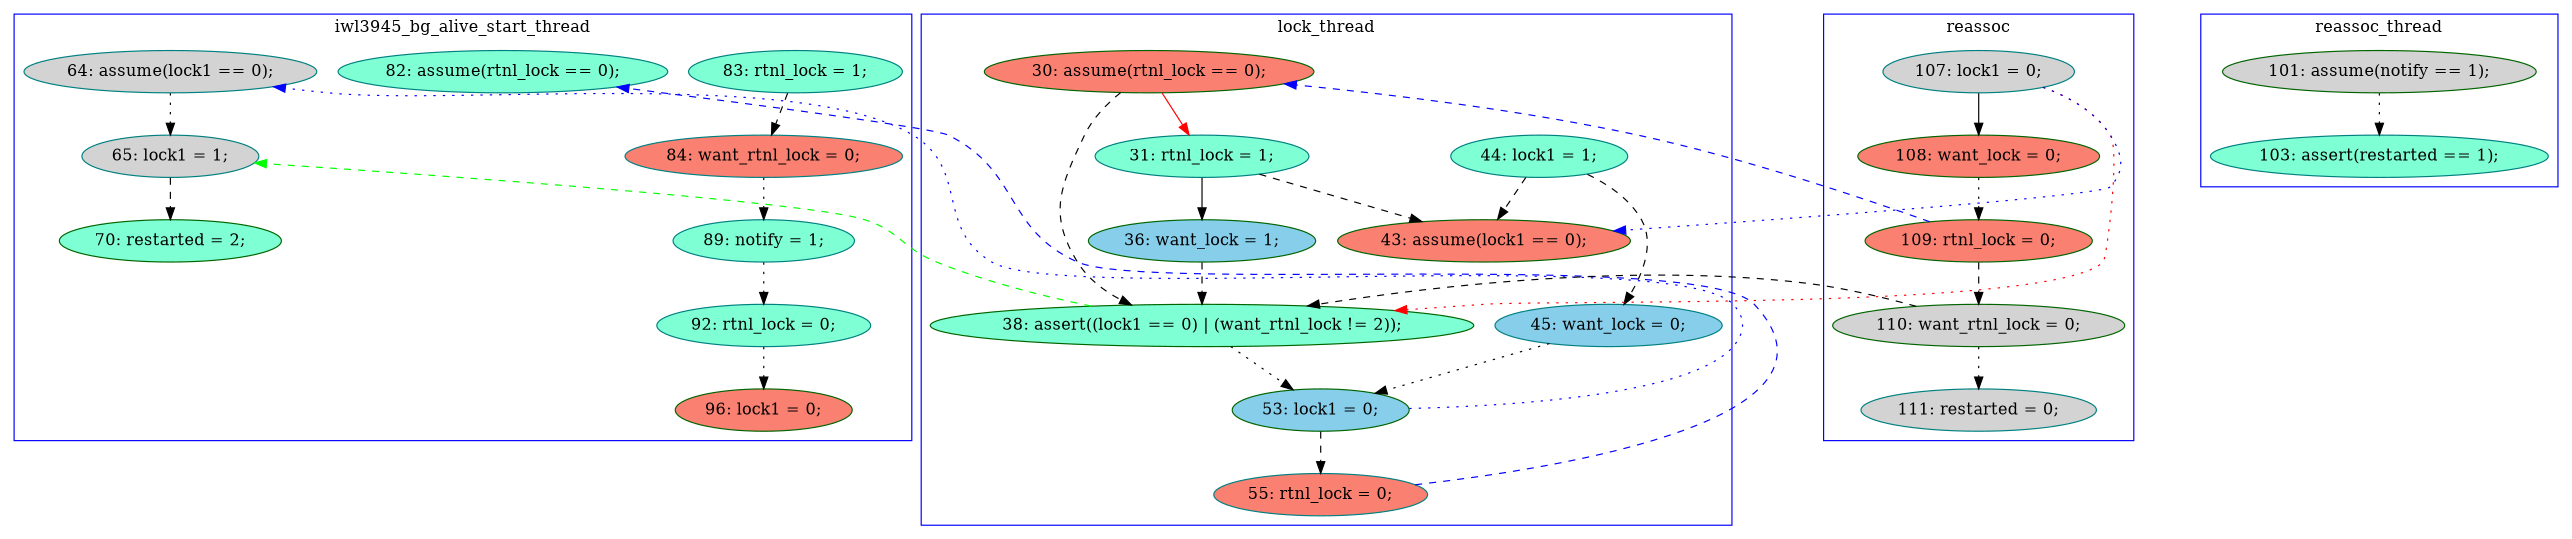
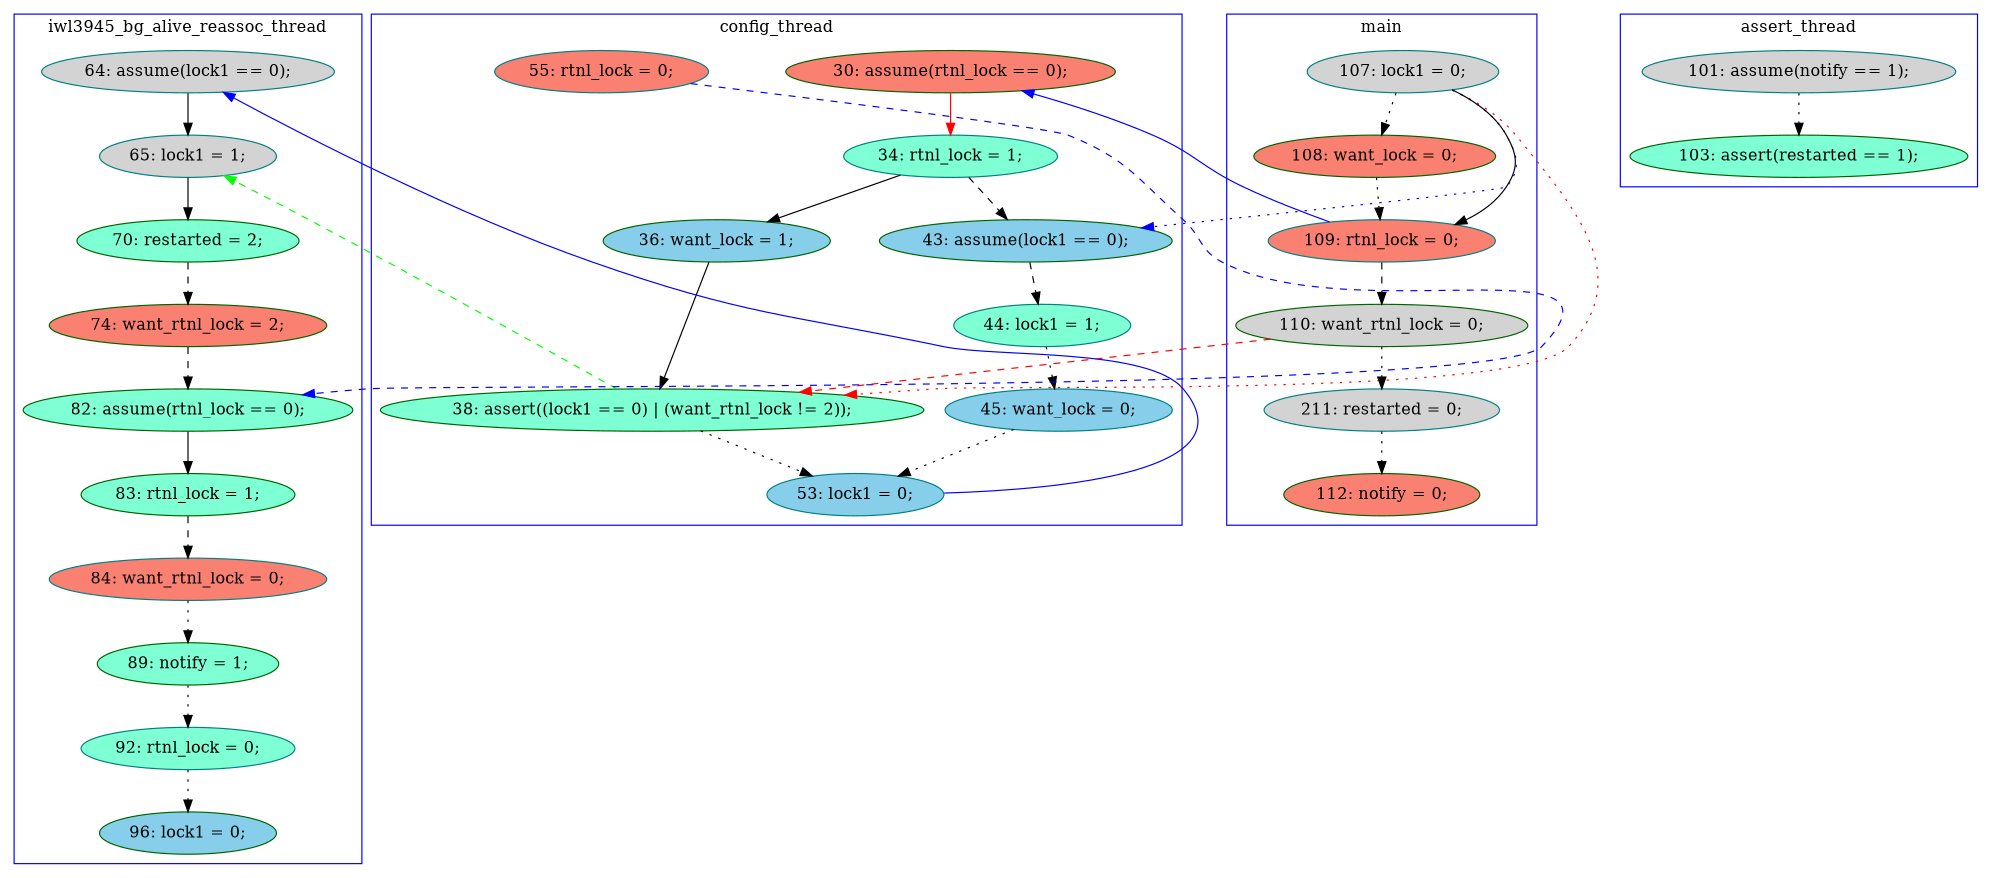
(463, 28) -> (188, 28)
(1327, 28) -> (777, 28)
(1979, 28) -> (1382, 28)
(2379, 28) -> (1799, 28)
(503, 72) -> (188, 410)
(795, 72) -> (188, 495)
(2379, 72) -> (1799, 72)
(170, 108) -> (188, 108)
(1979, 108) -> (1391, 108)
(1618, 131) -> (1191, 156)
none -> (1514, 152)
(1202, 156) -> (951, 156)
(2379, 156) -> (1799, 156)
(170, 193) -> (188, 193)
(1515, 193) -> (1033, 277)
(1061, 199) -> none
(1641, 220) -> (1049, 362)
(764, 241) -> (188, 664)
(1484, 241) -> (1026, 241)
(1979, 241) -> (1382, 241)
(1679, 275) -> (1041, 365)
(1113, 277) -> (847, 328)
(1202, 277) -> (687, 320)
none -> (188, 325)
(764, 410) -> (188, 833)
(1321, 410) -> (855, 495)
(1979, 410) -> (1382, 410)
none -> (188, 447)
(1321, 447) -> none
none -> (1382, 495)
